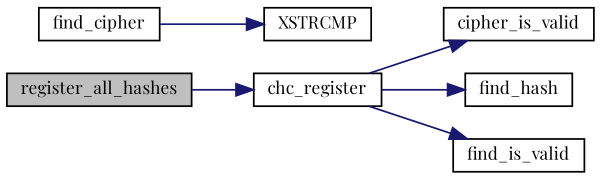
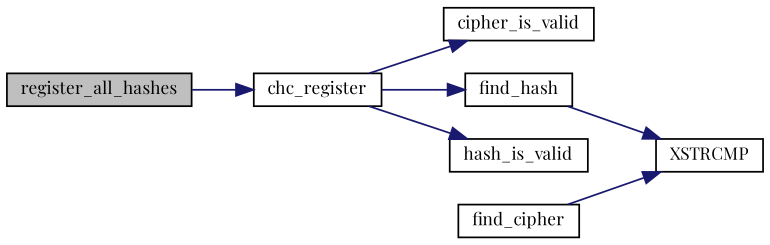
none -> (606, 120)
(519, 155) -> (519, 155)
